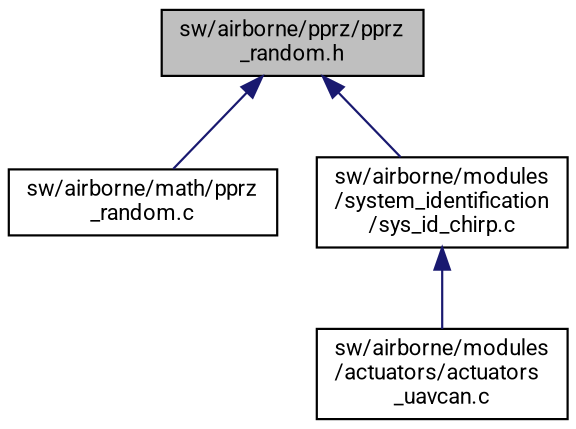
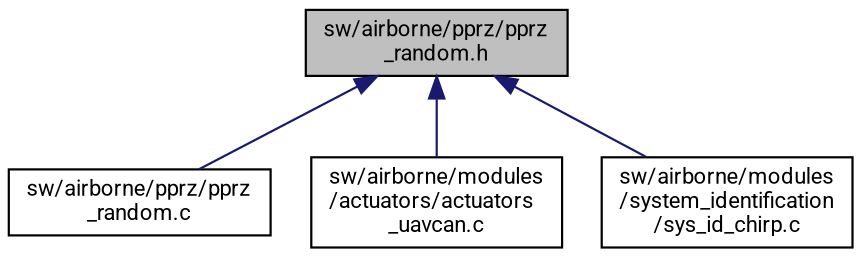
(143, 202) -> (140, 202)
(442, 299) -> (437, 128)
